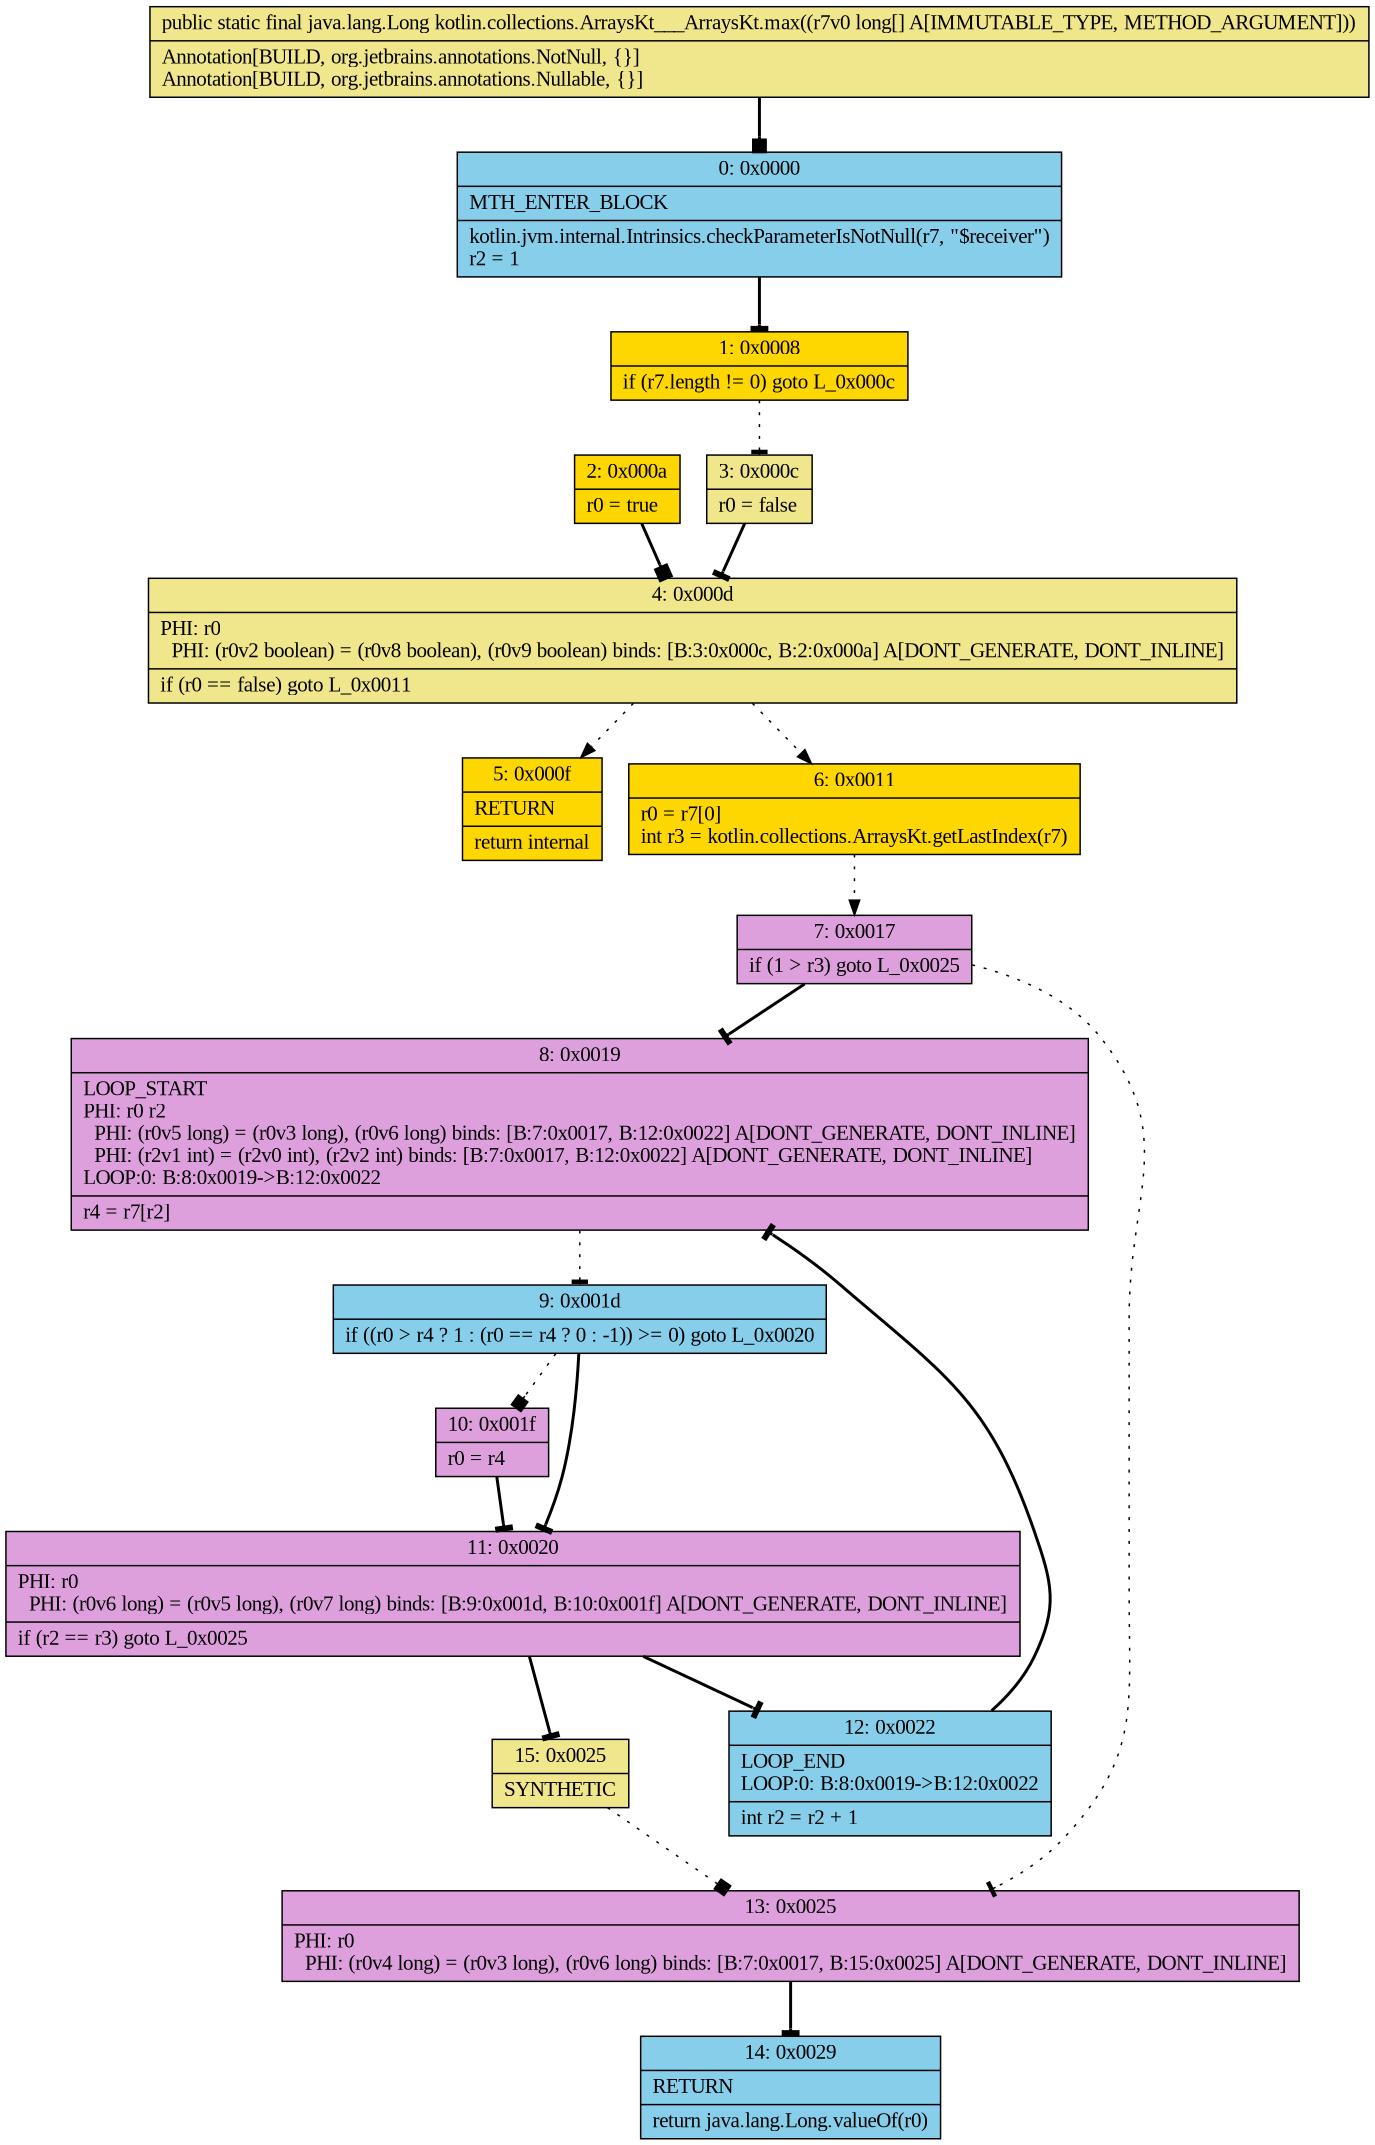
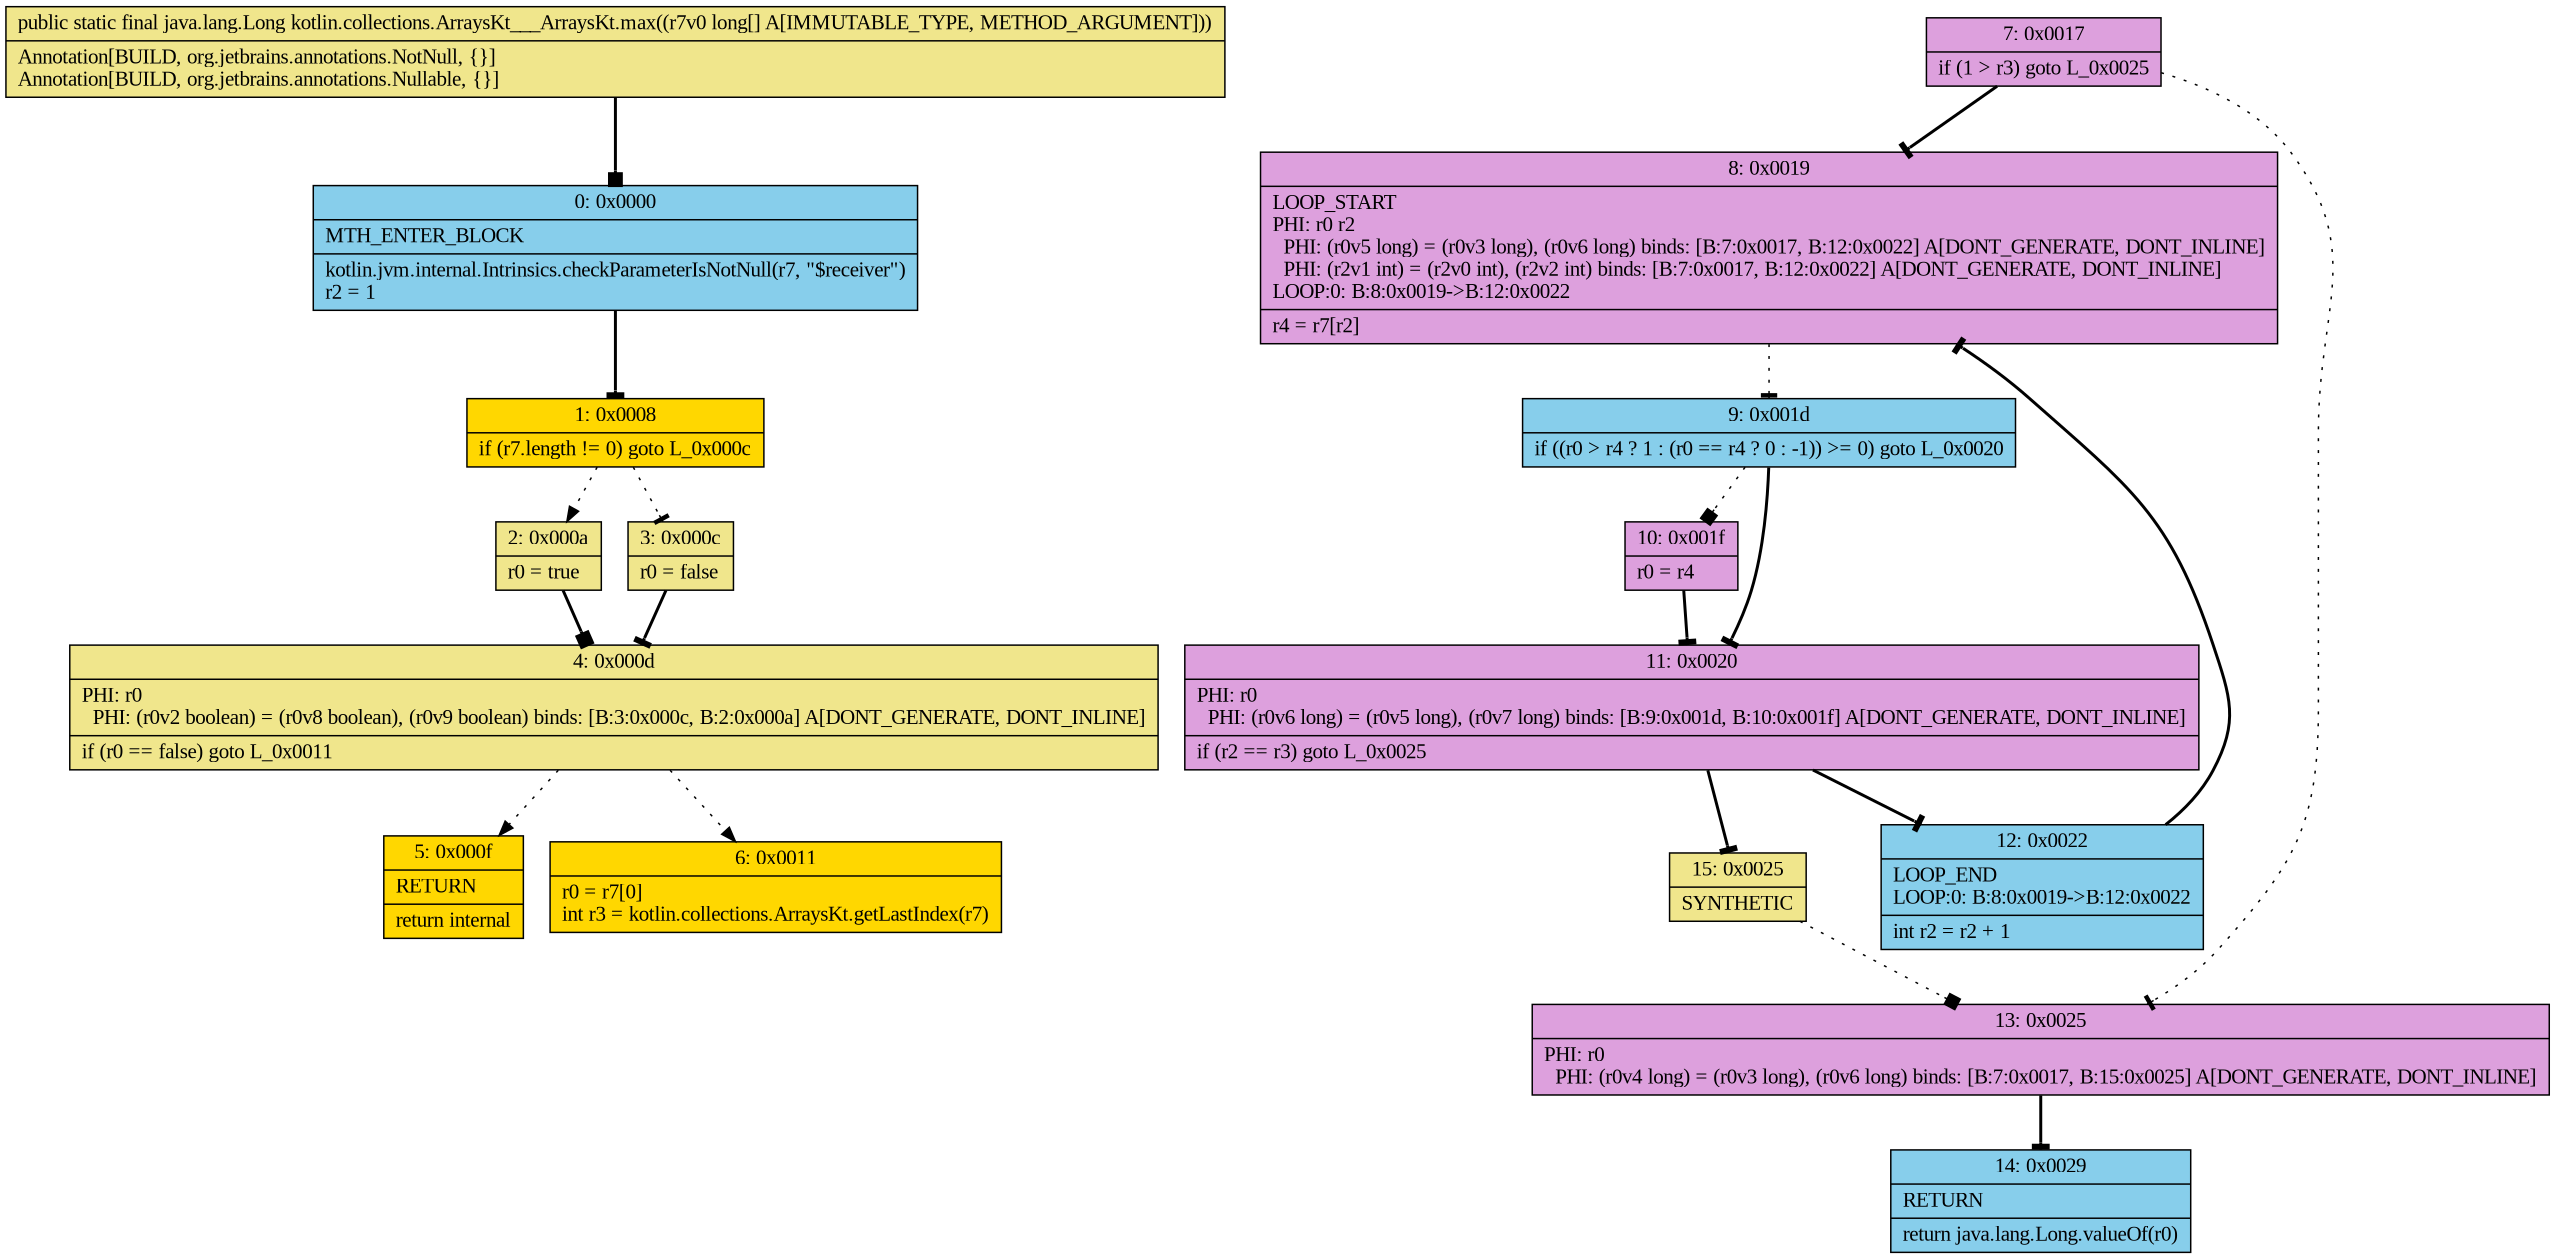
none -> (586, 488)
(627, 489) -> (549, 556)
(854, 877) -> none
